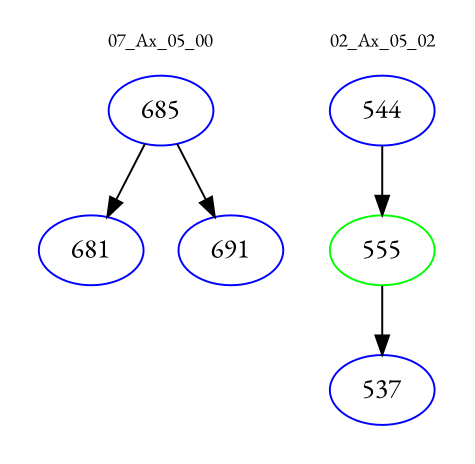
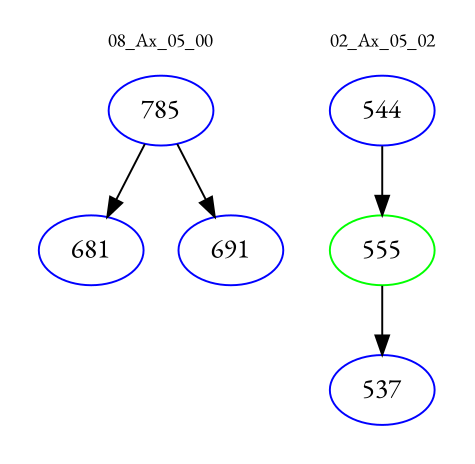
(161, 42) -> (161, 42)
(161, 111) -> (161, 111)
